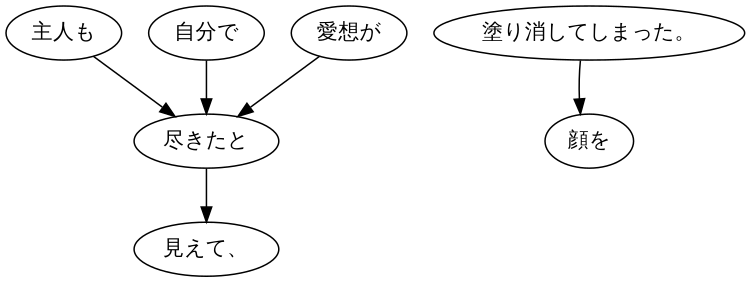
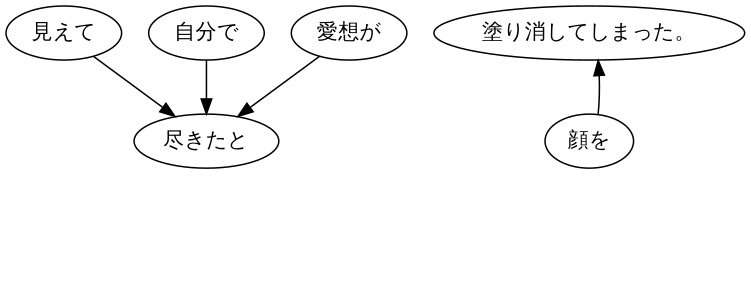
(64, 33) -> (64, 33)
(579, 80) -> (599, 95)
(206, 249) -> none
